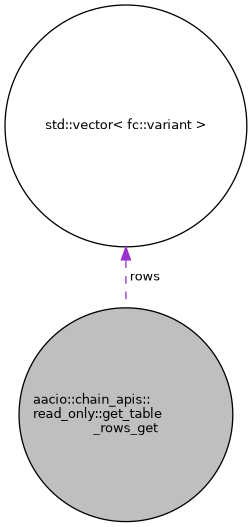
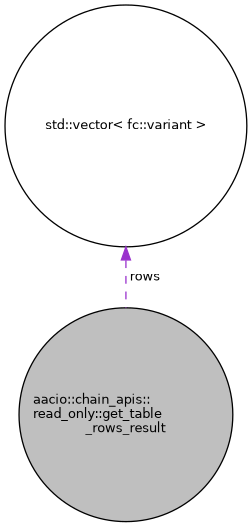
(126, 415) -> (126, 415)
